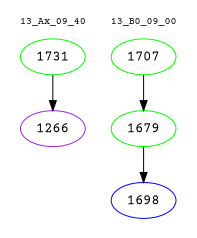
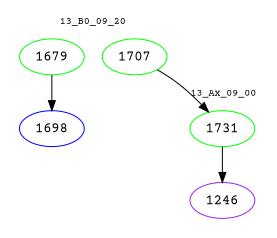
(53, 21) -> (224, 93)
(144, 21) -> (93, 21)
(144, 88) -> (189, 93)
(53, 129) -> (222, 200)
